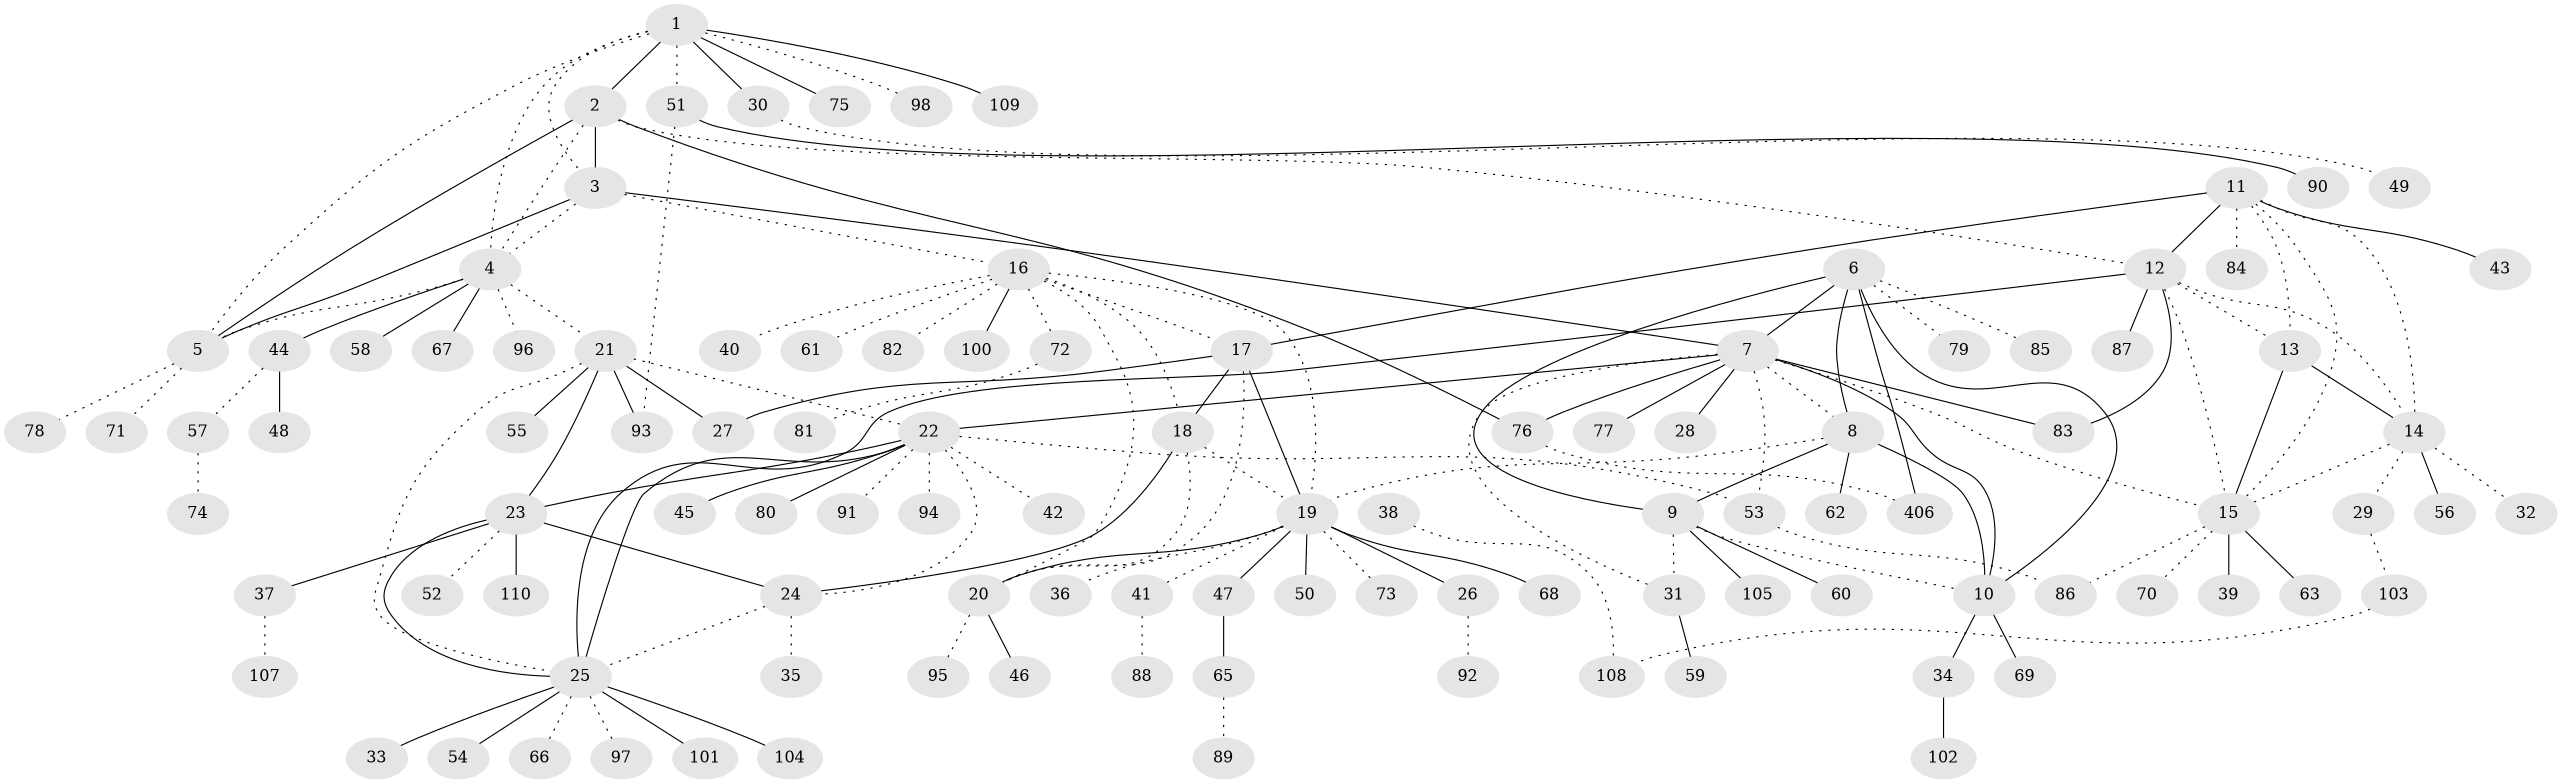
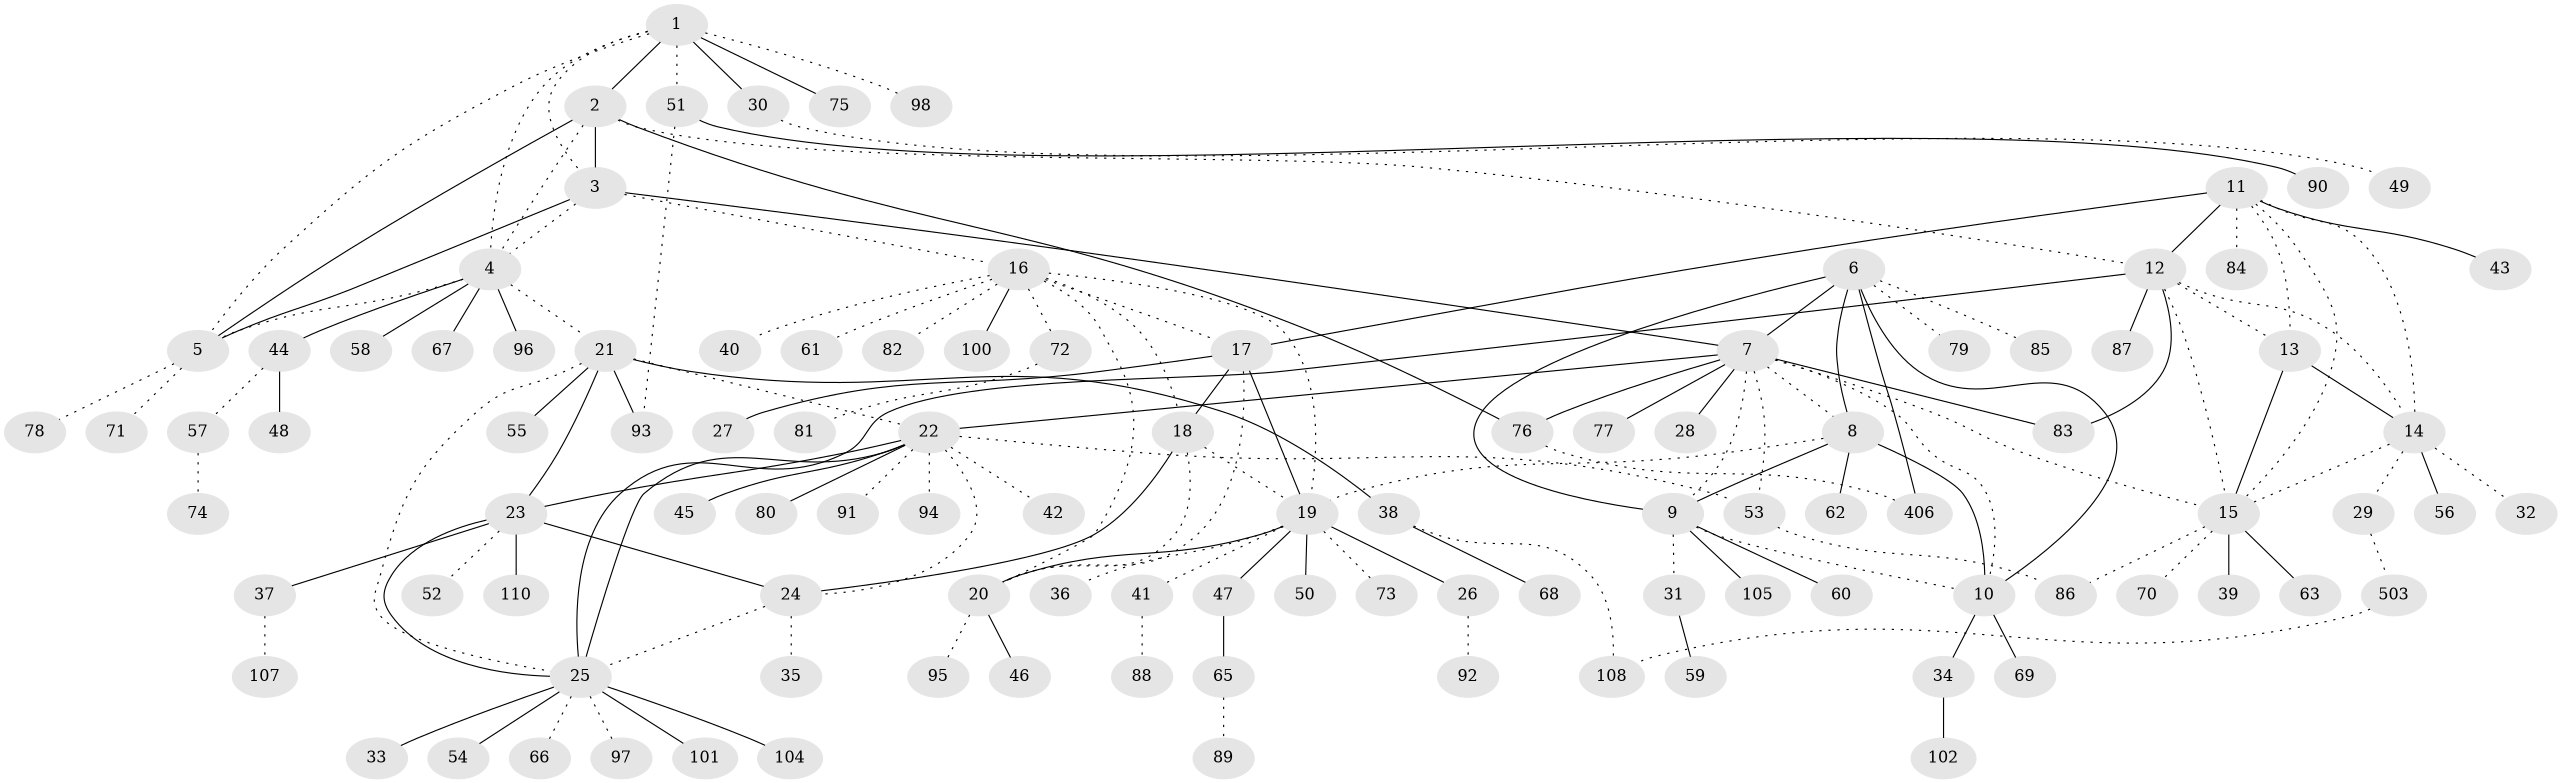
(1005, 106) -> none
(507, 310) -> (507, 310)
(665, 392) -> (1148, 392)
(1920, 441) -> (1920, 441)
(1471, 448) -> (1732, 440)
(1429, 555) -> (1469, 555)
(2394, 595) -> (2394, 595)
